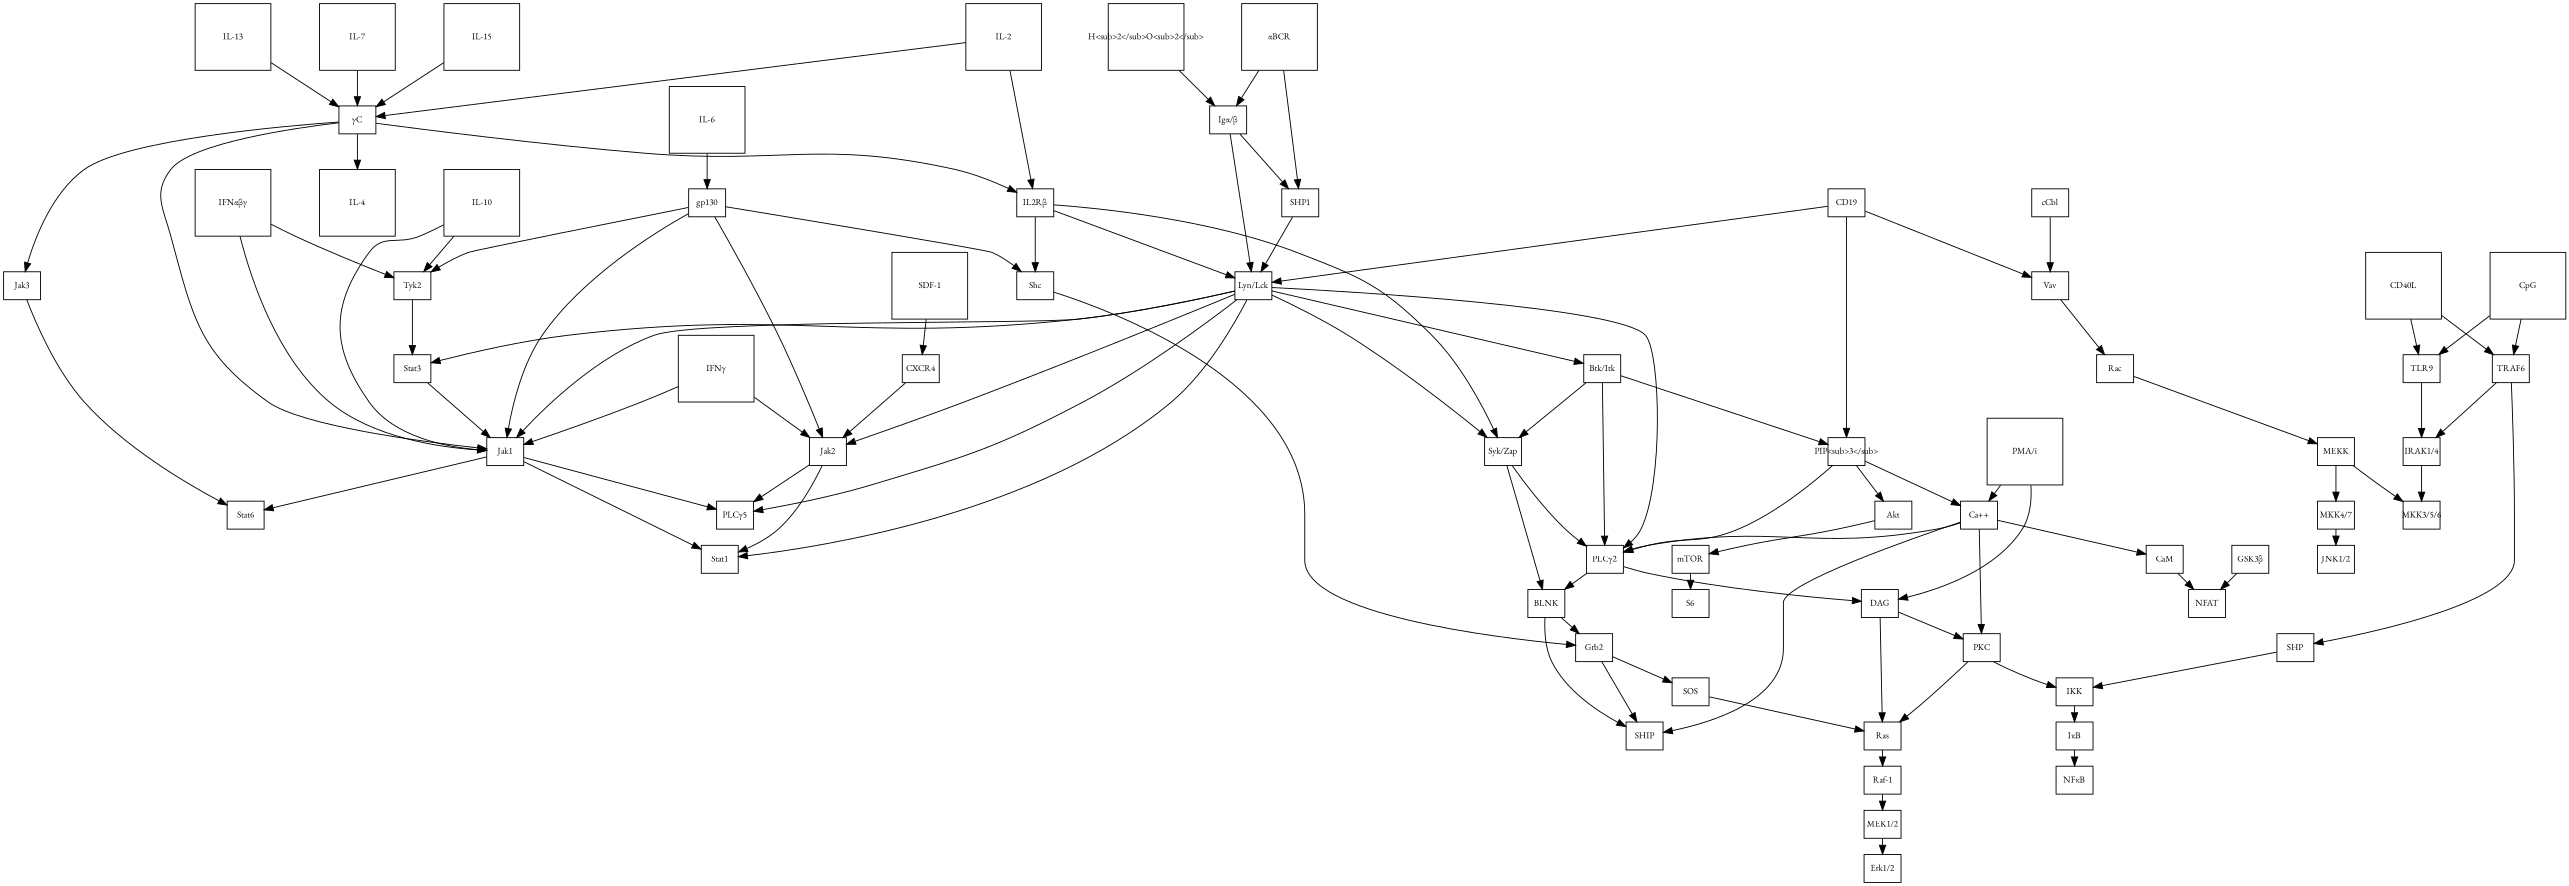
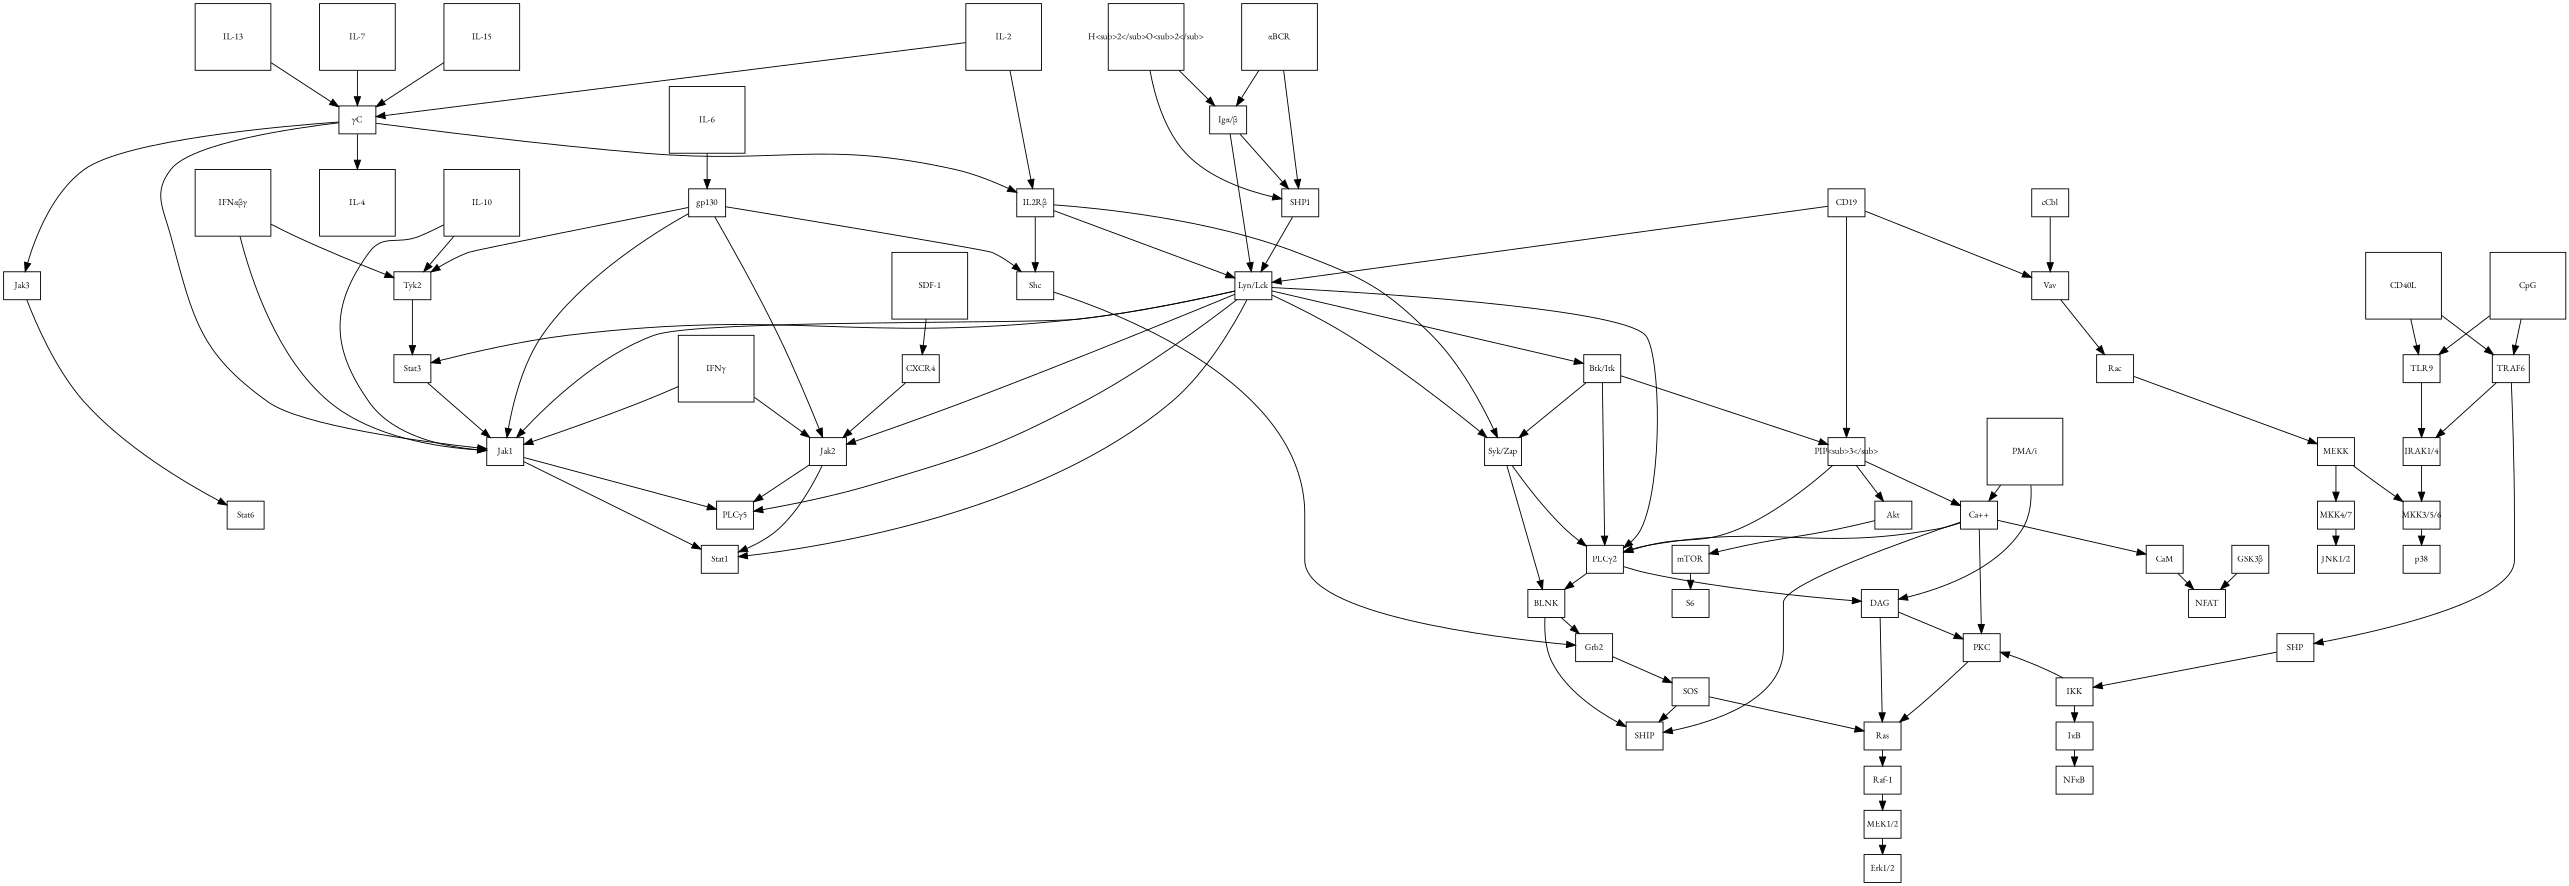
none -> (1188, 156)
(380, 482) -> none
none -> (2422, 559)
(2020, 674) -> (2036, 665)
(1617, 688) -> (1671, 711)
